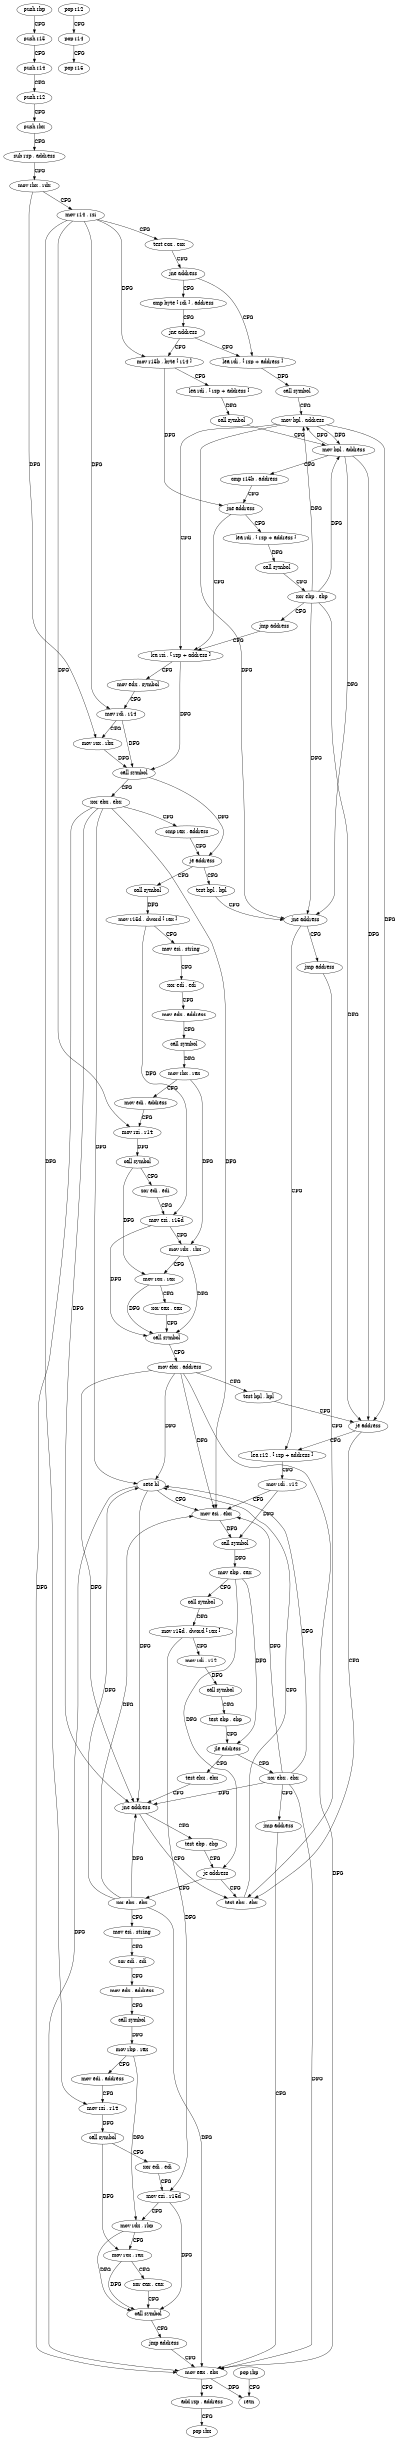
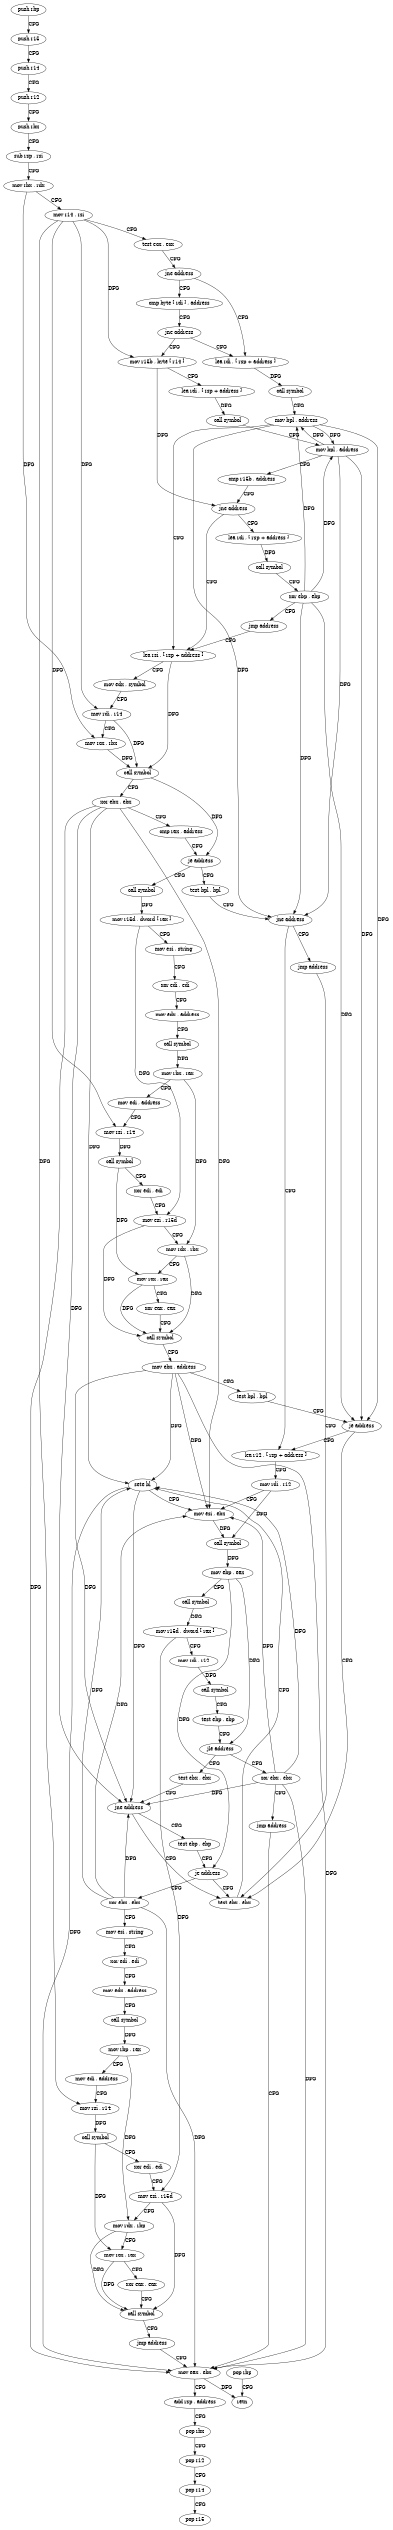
(34, 157) -> (28, 157)
none -> (195, 2445)
